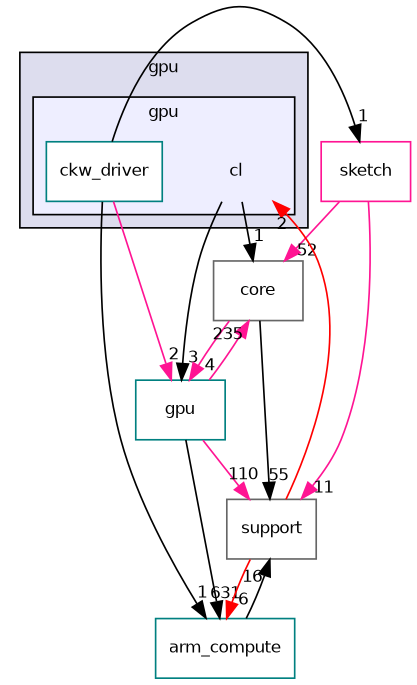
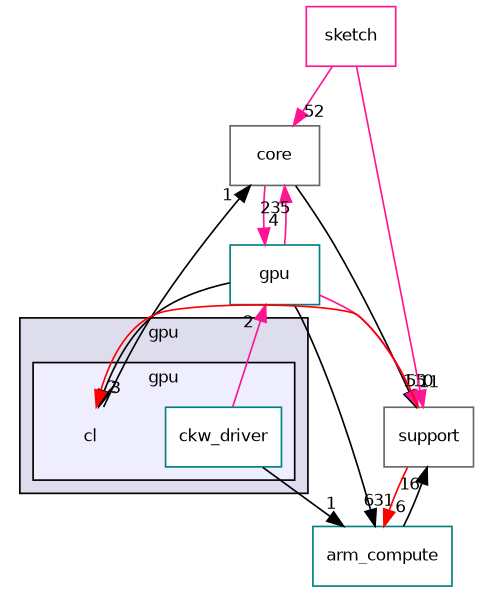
(229, 8) -> none
(194, 281) -> (184, 297)
